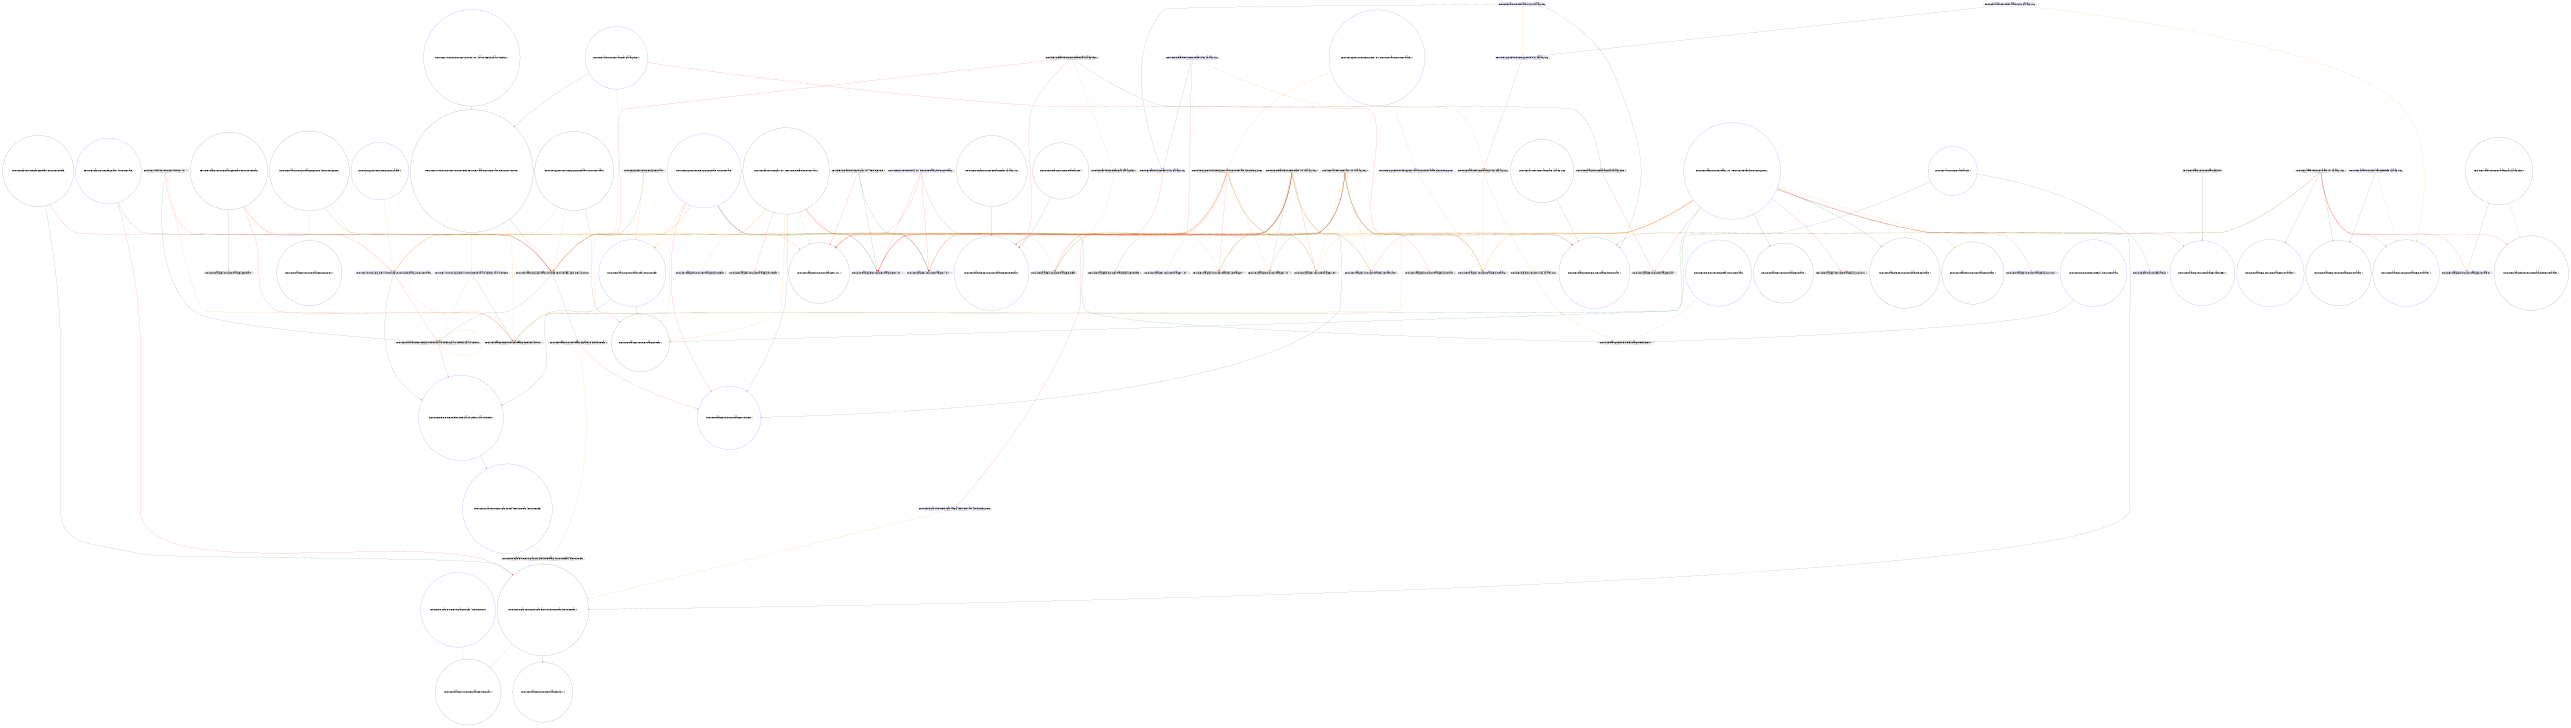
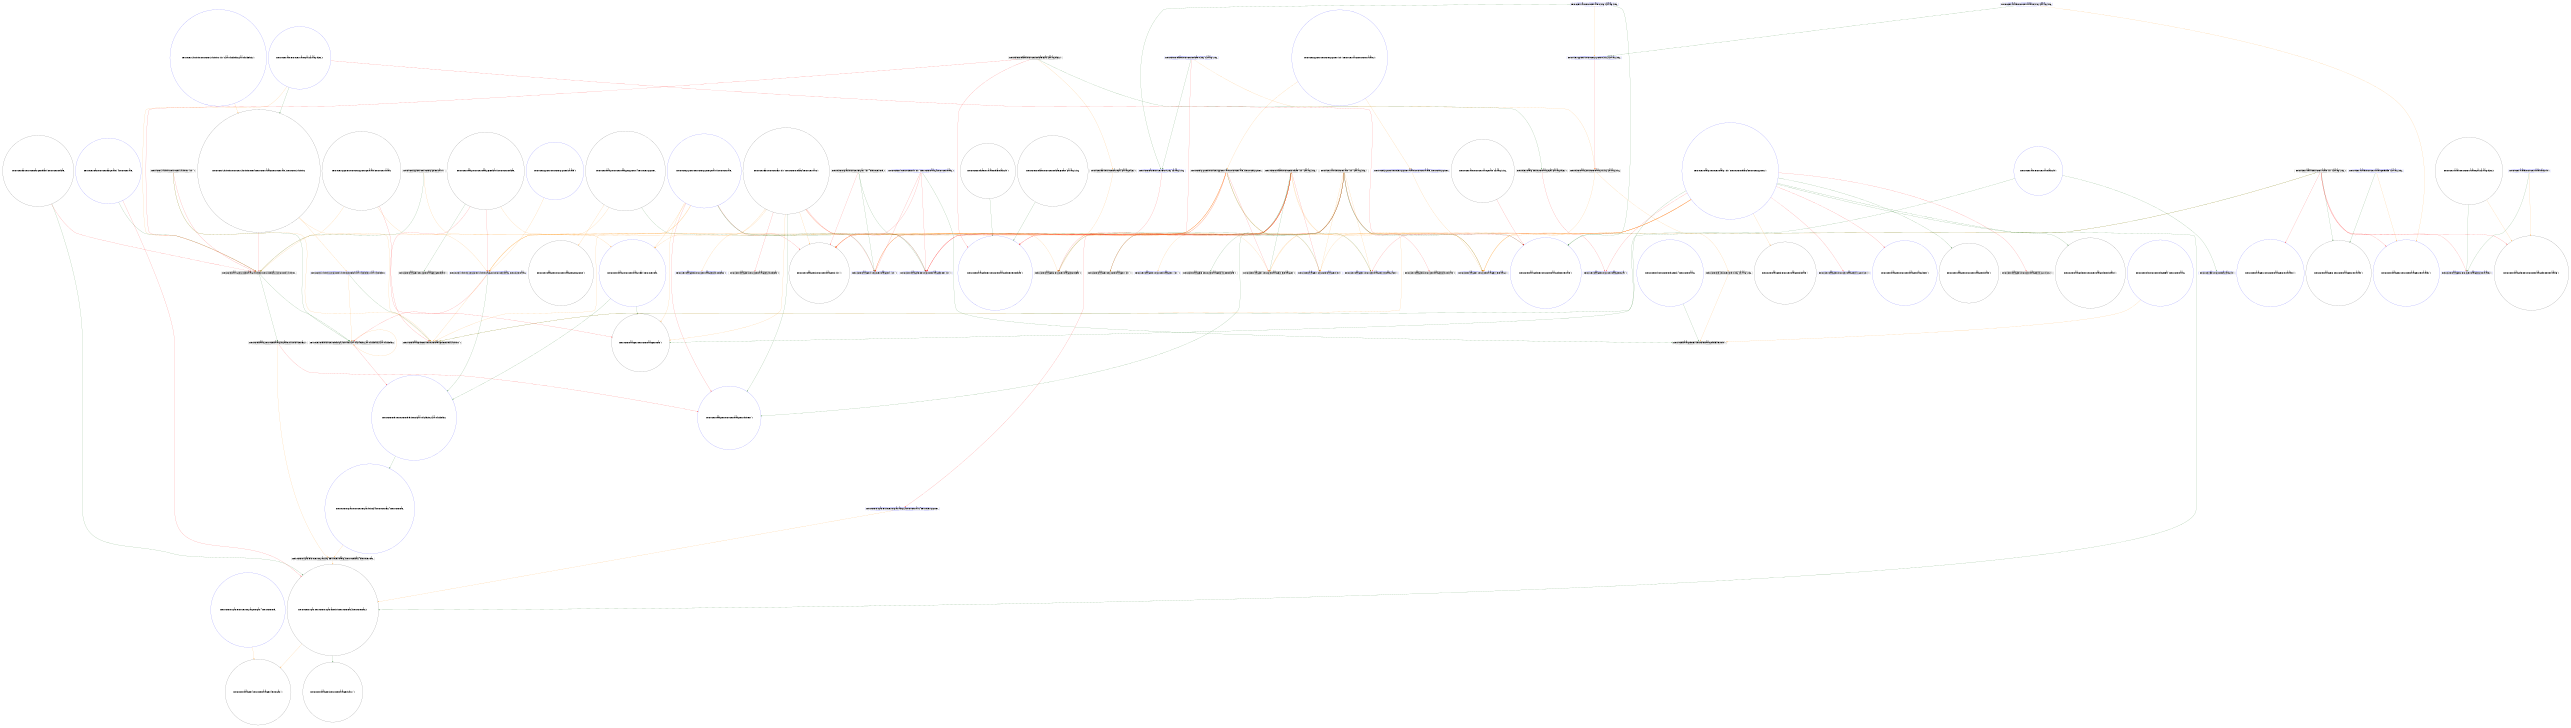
(1061, 171) -> (988, 171)
(2203, 171) -> none
none -> (2529, 171)
(1316, 273) -> (1320, 273)
(1654, 273) -> (1605, 273)
